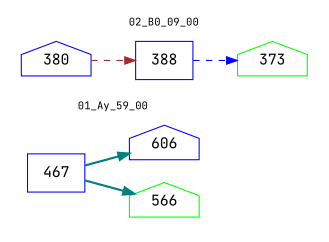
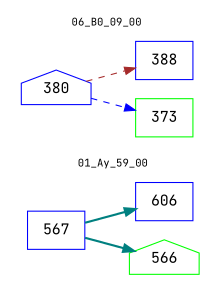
(164, 23) -> (107, 23)
(210, 60) -> (108, 103)
(272, 60) -> (164, 118)
(164, 144) -> (164, 202)
(56, 173) -> (56, 230)
